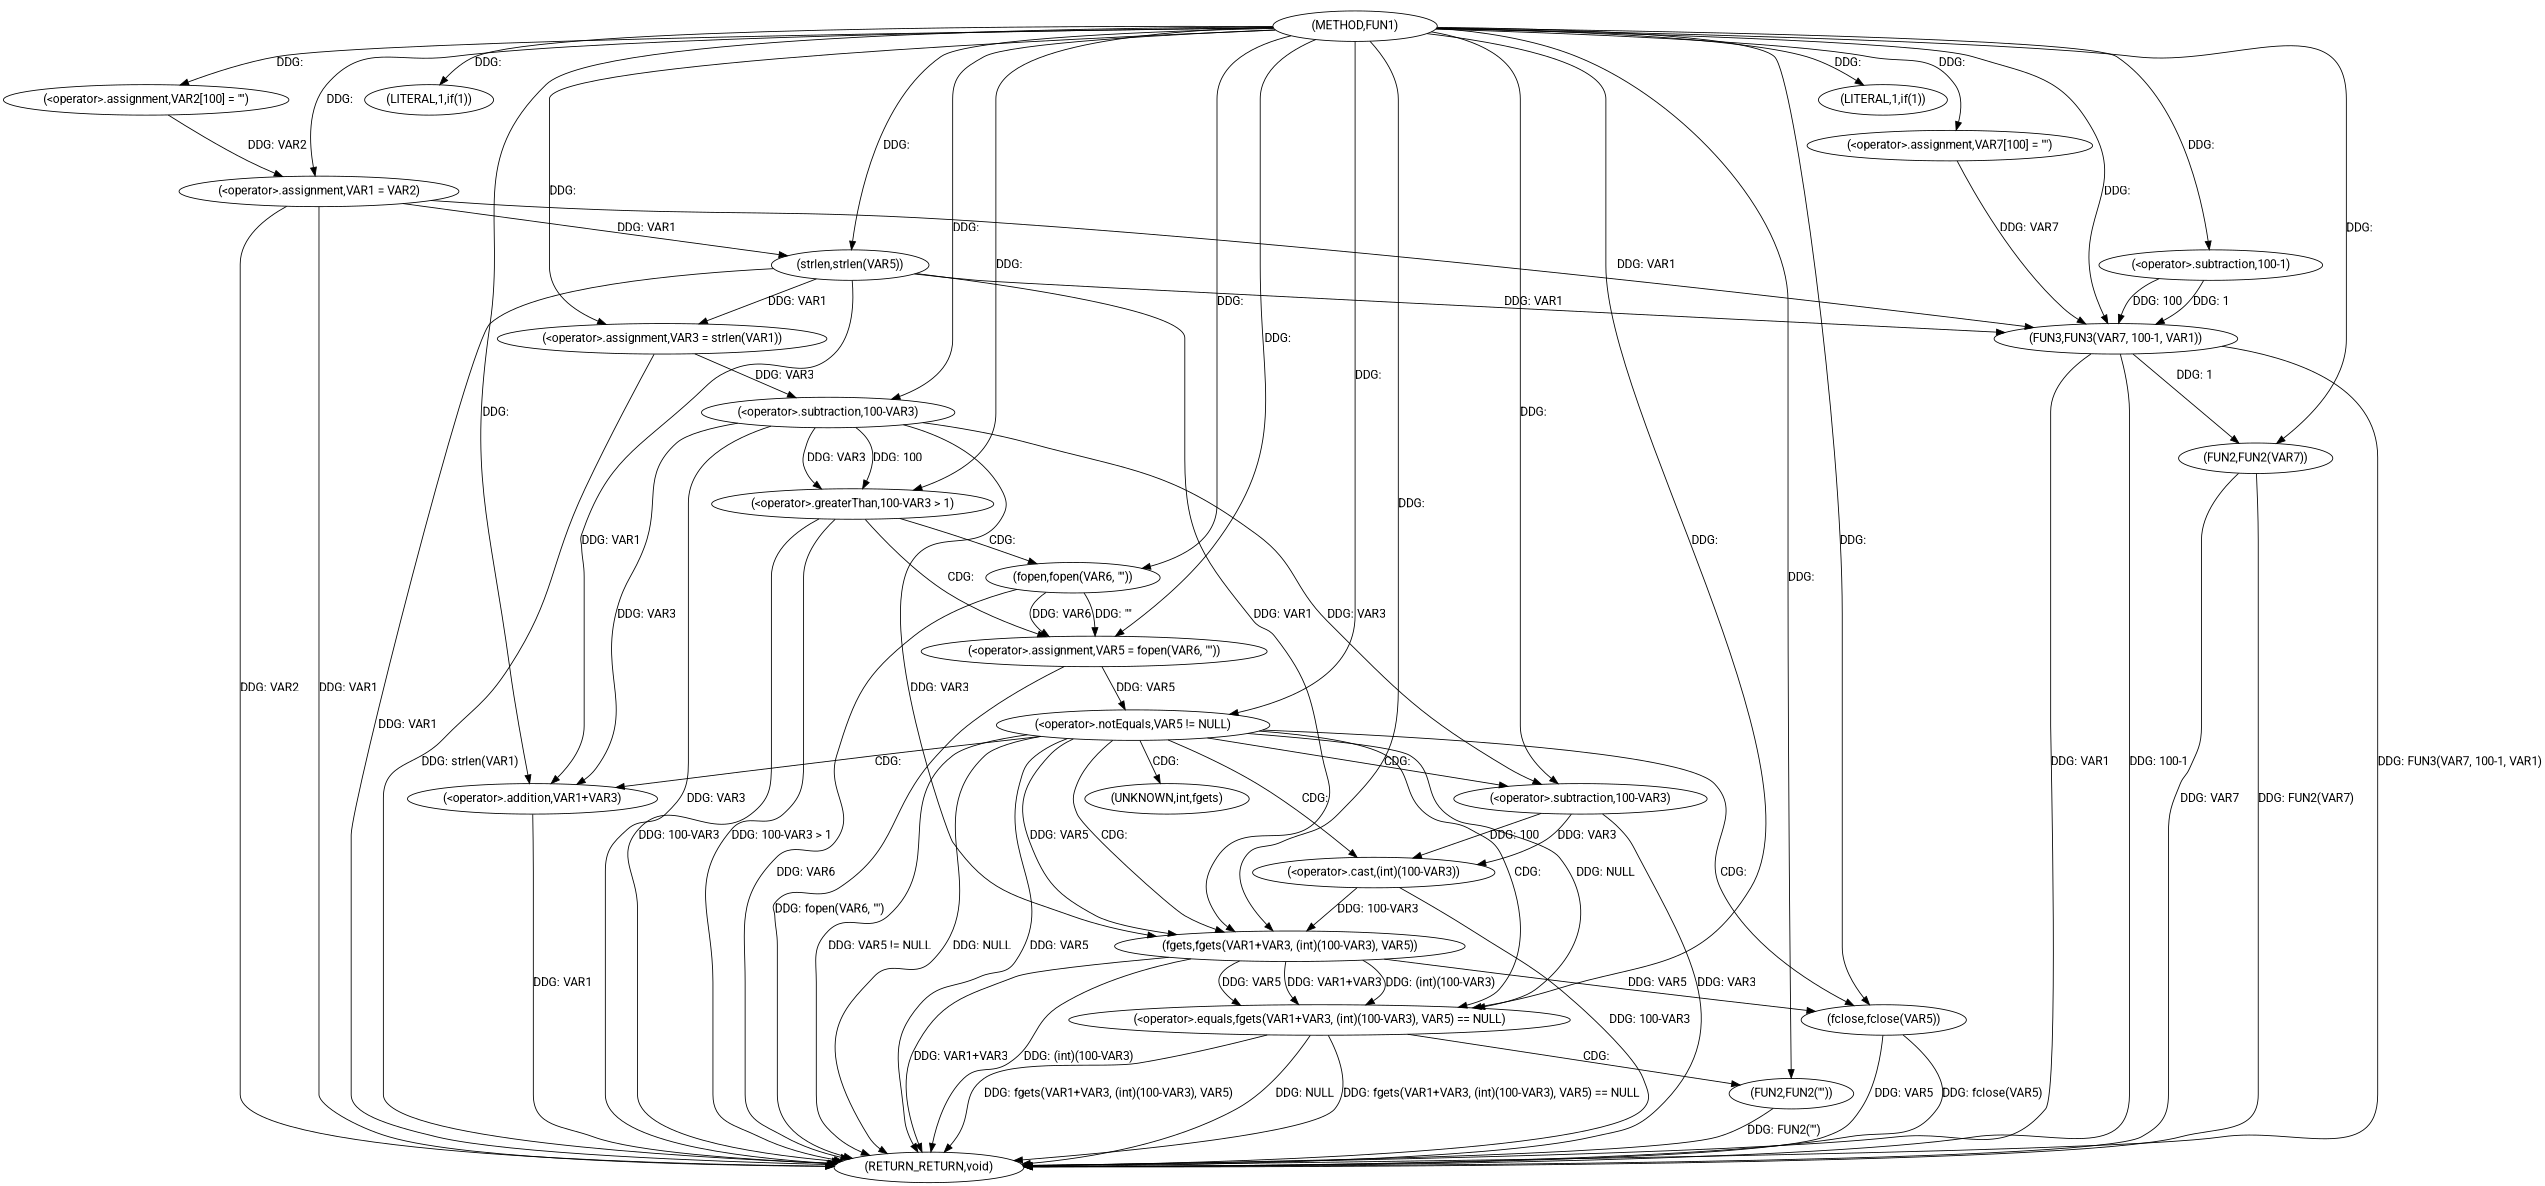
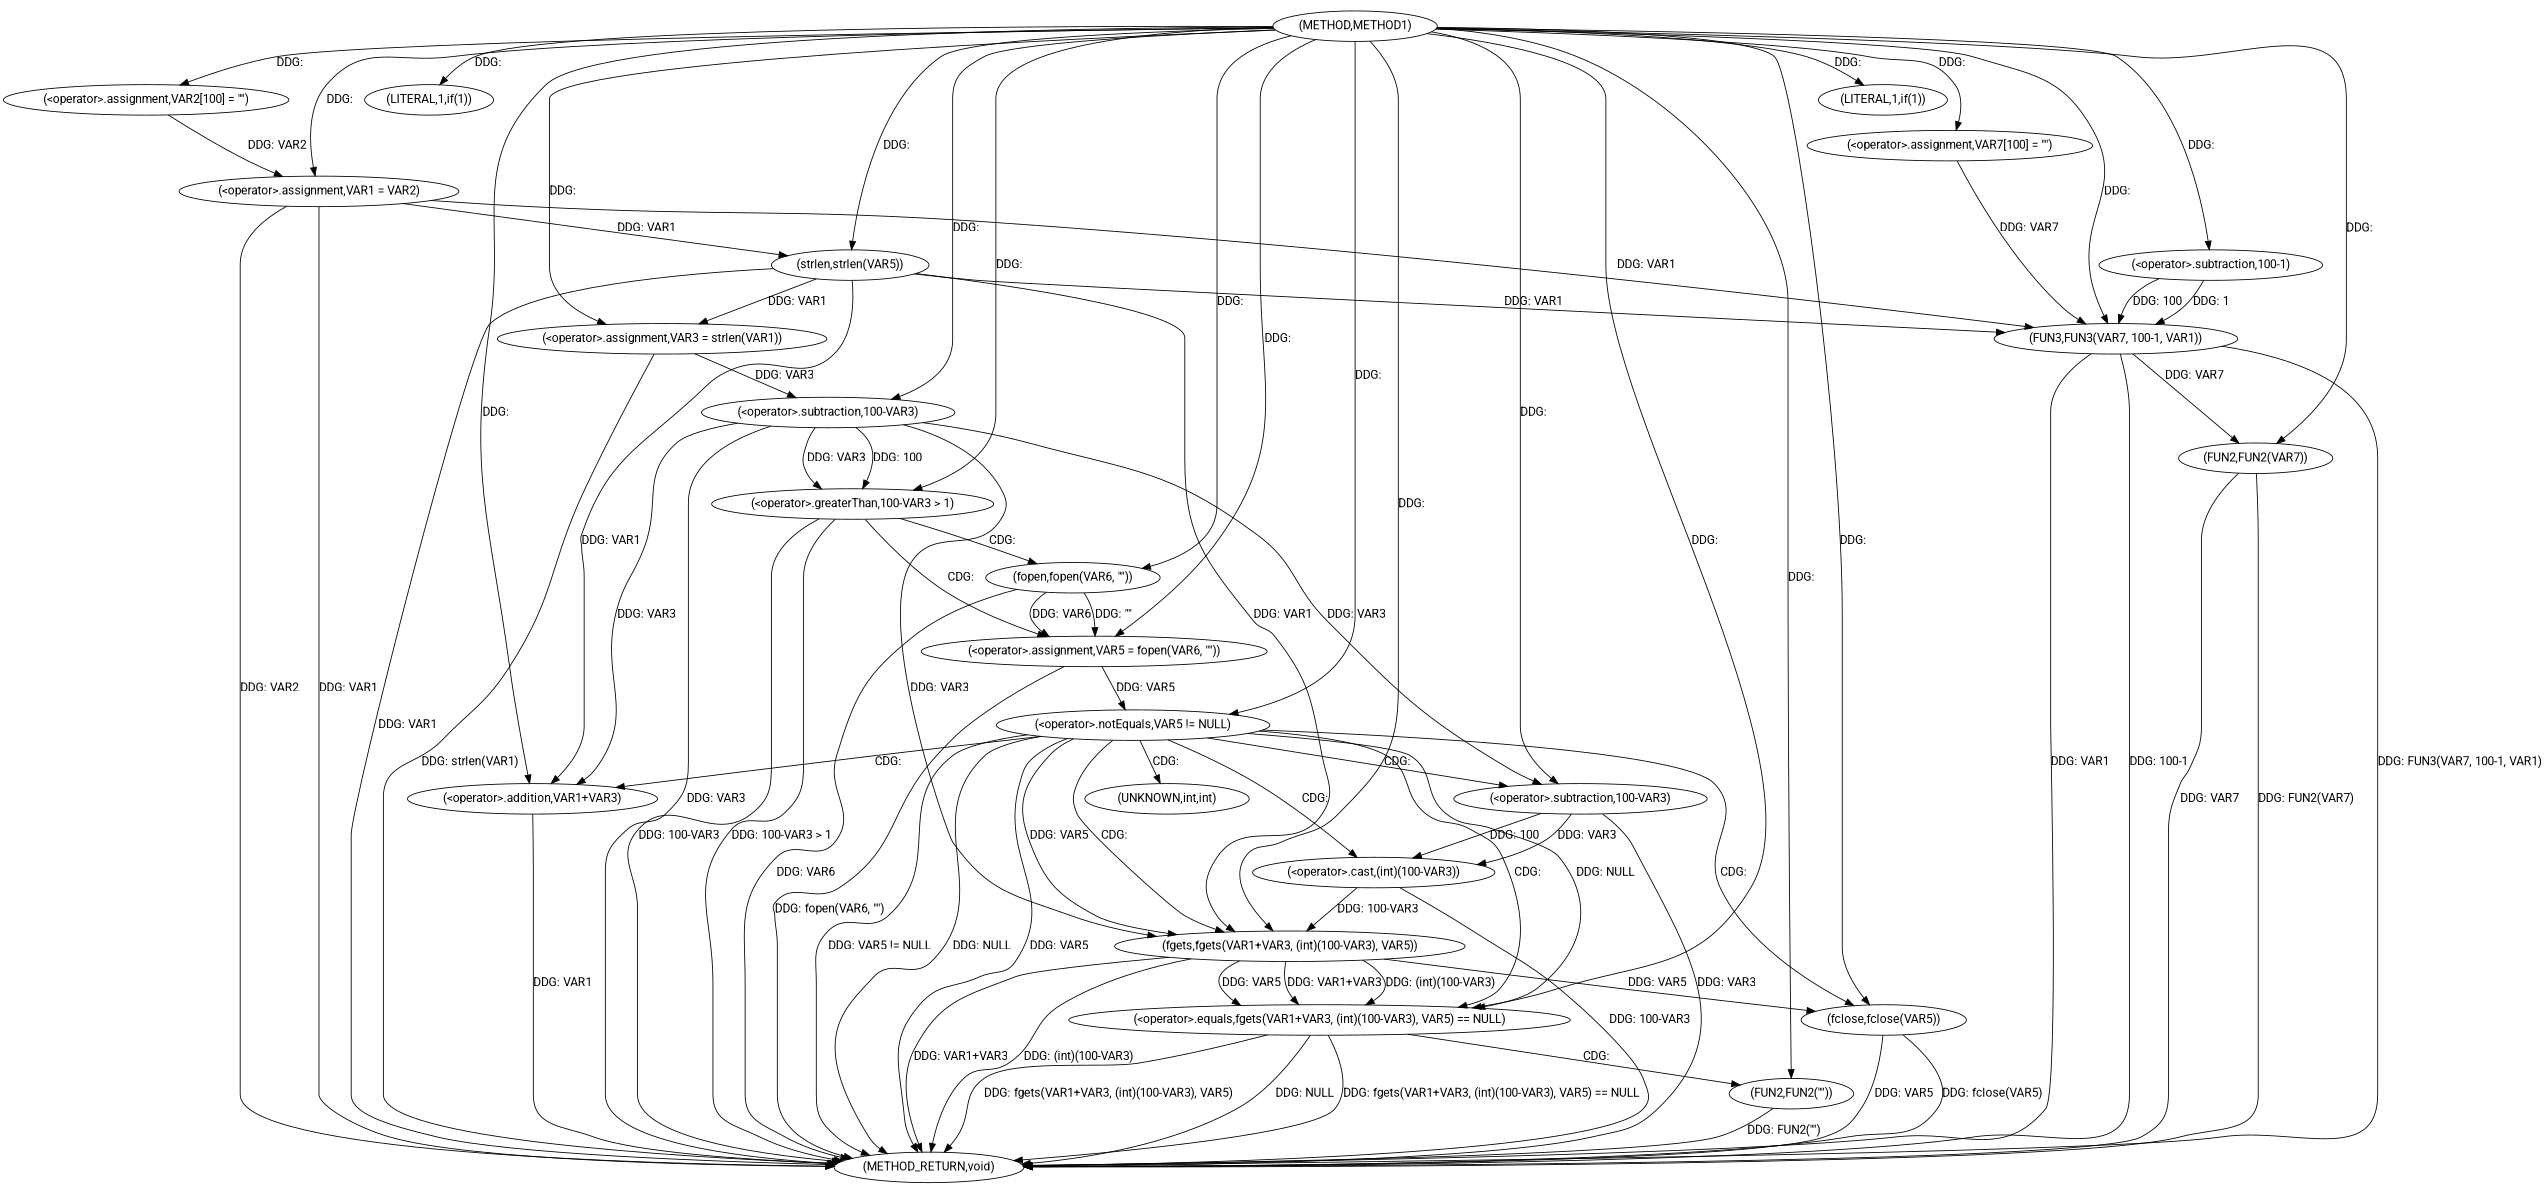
(1355, 26) -> (1355, 26)
(2195, 376) -> (2195, 376)
(1167, 799) -> (1167, 799)
(929, 1167) -> (929, 1167)
